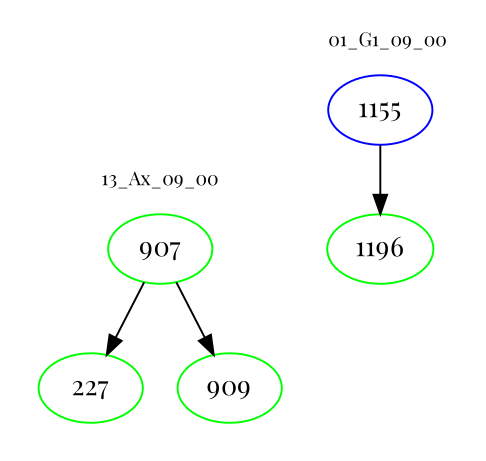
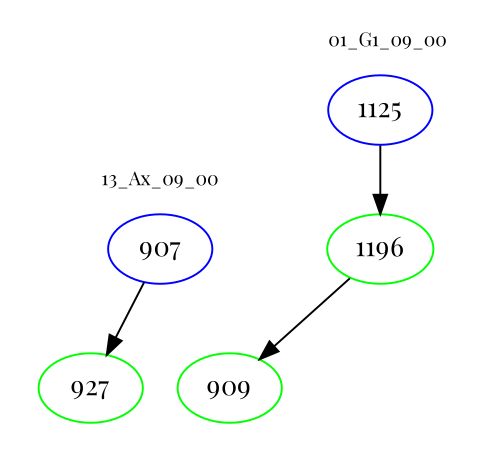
(380, 110) -> (380, 110)
(160, 249) -> (160, 249)
(191, 310) -> (312, 312)
(91, 388) -> (91, 388)
